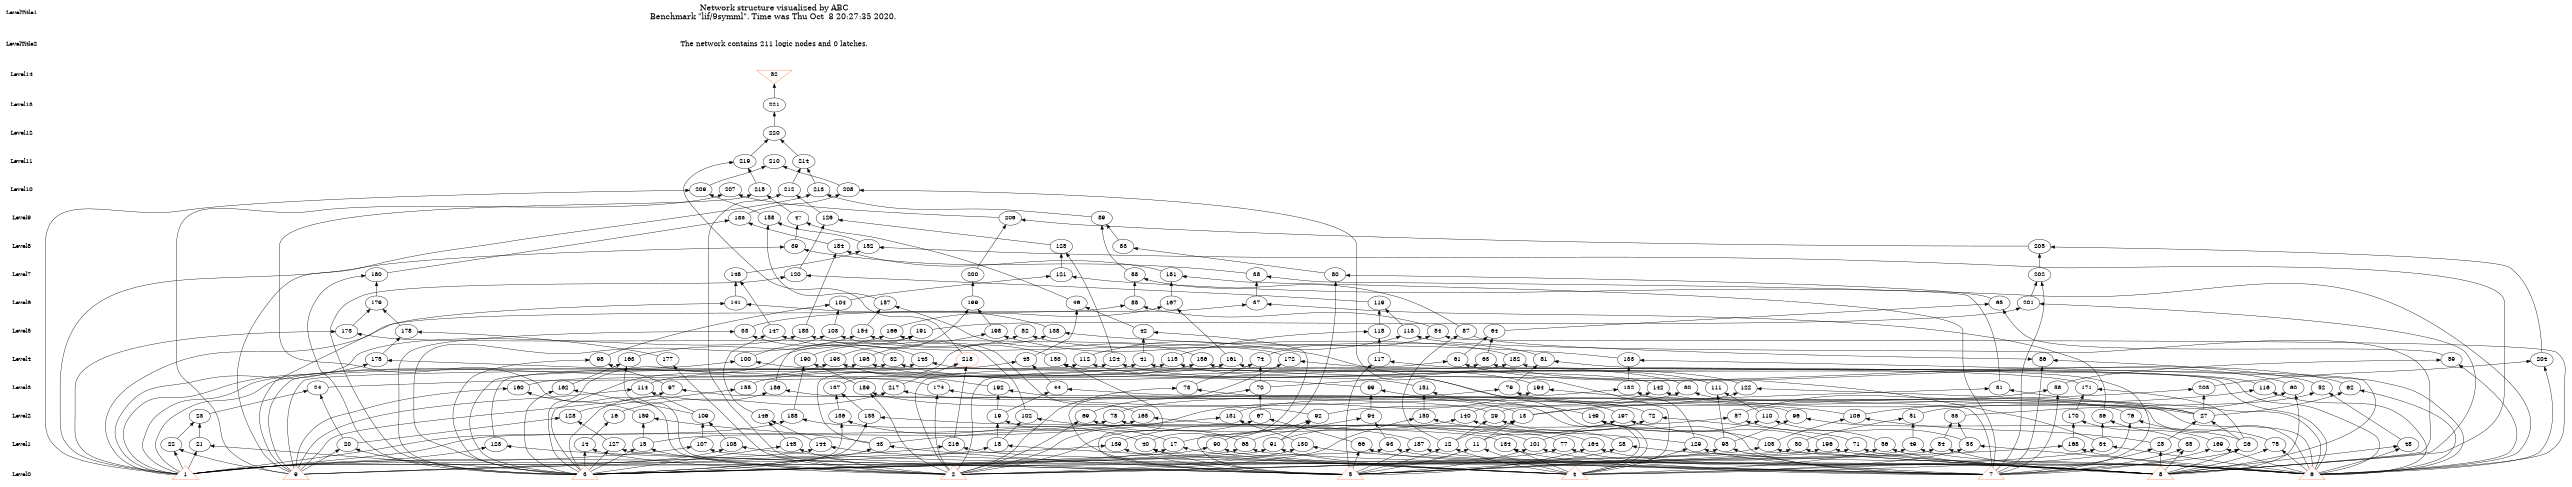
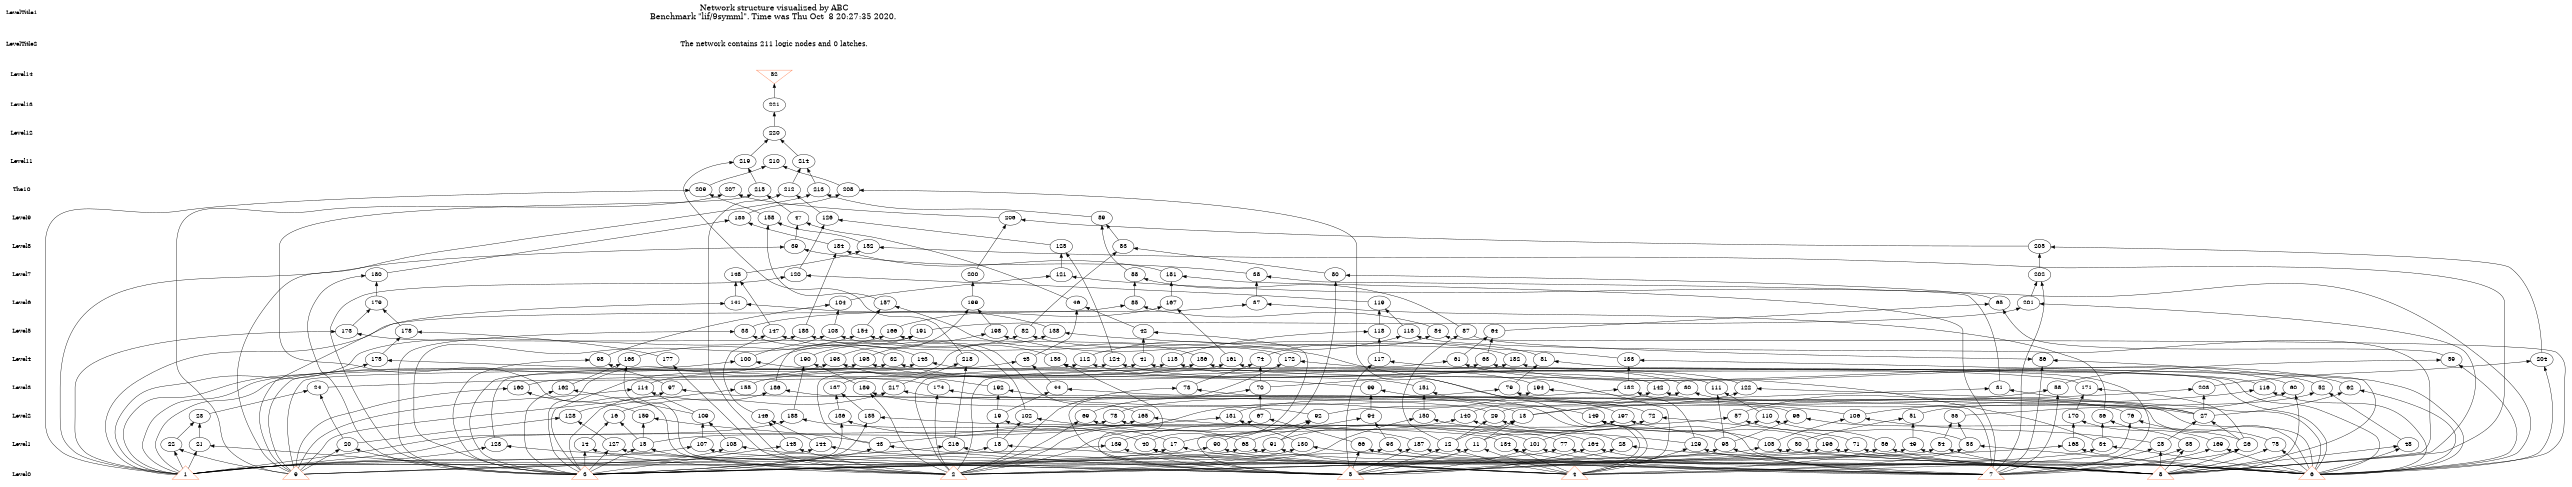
(22, 190) -> (22, 190)
none -> (1069, 290)
(967, 360) -> (967, 360)
none -> (630, 431)
